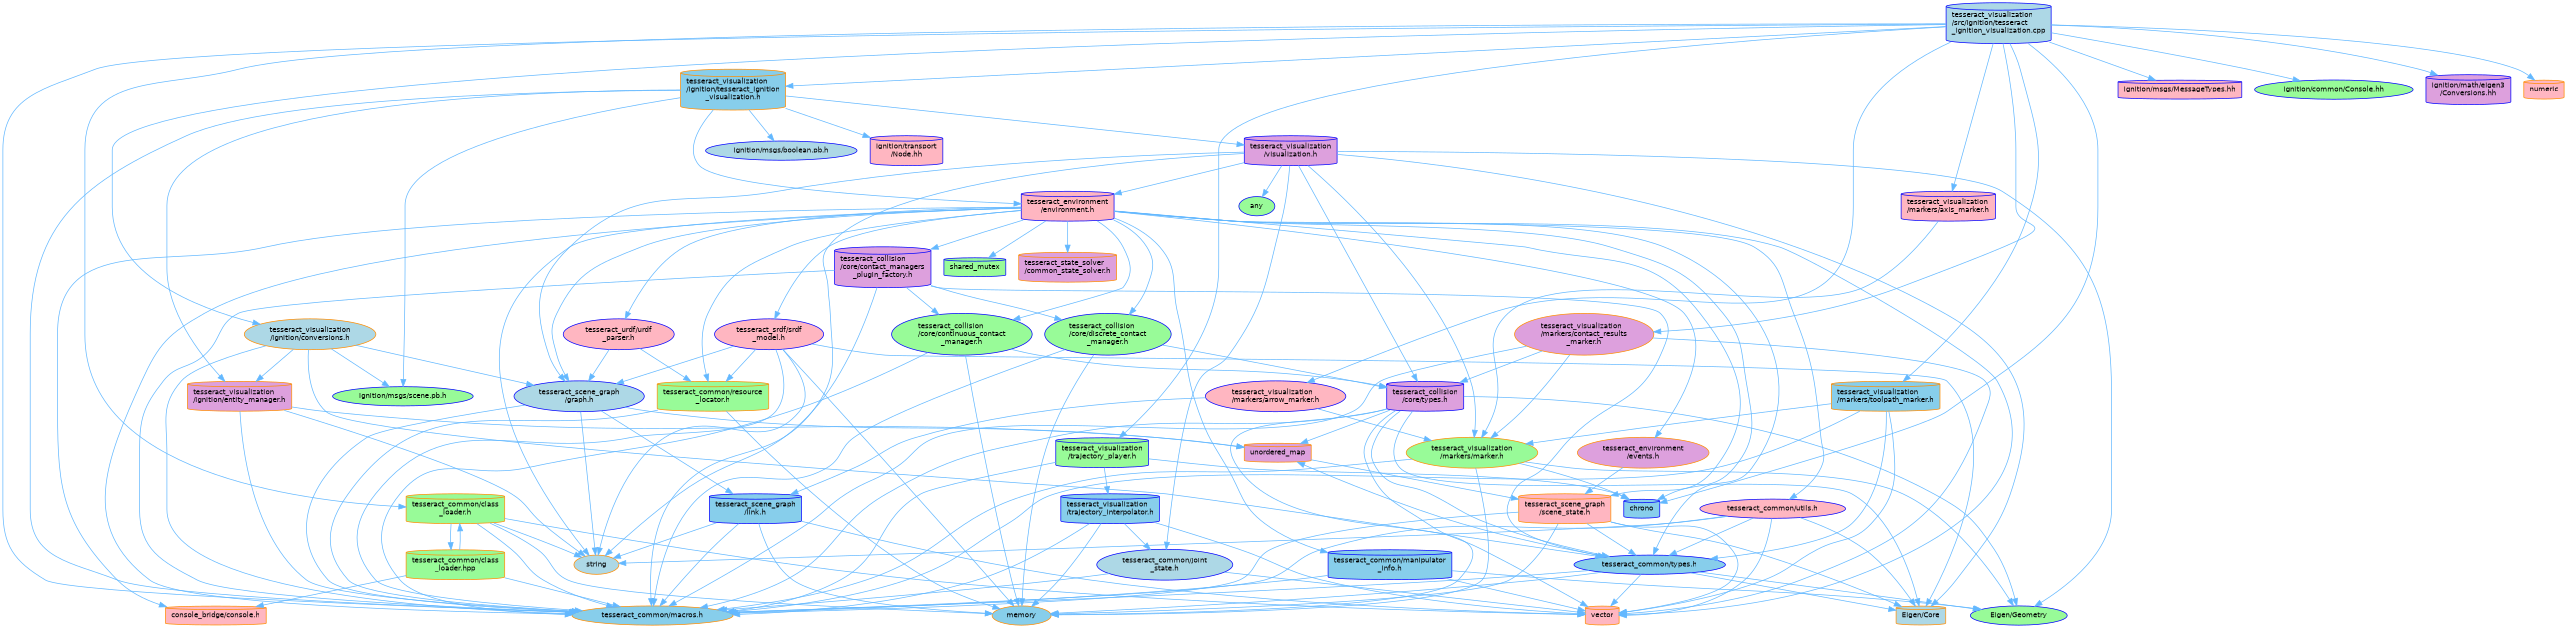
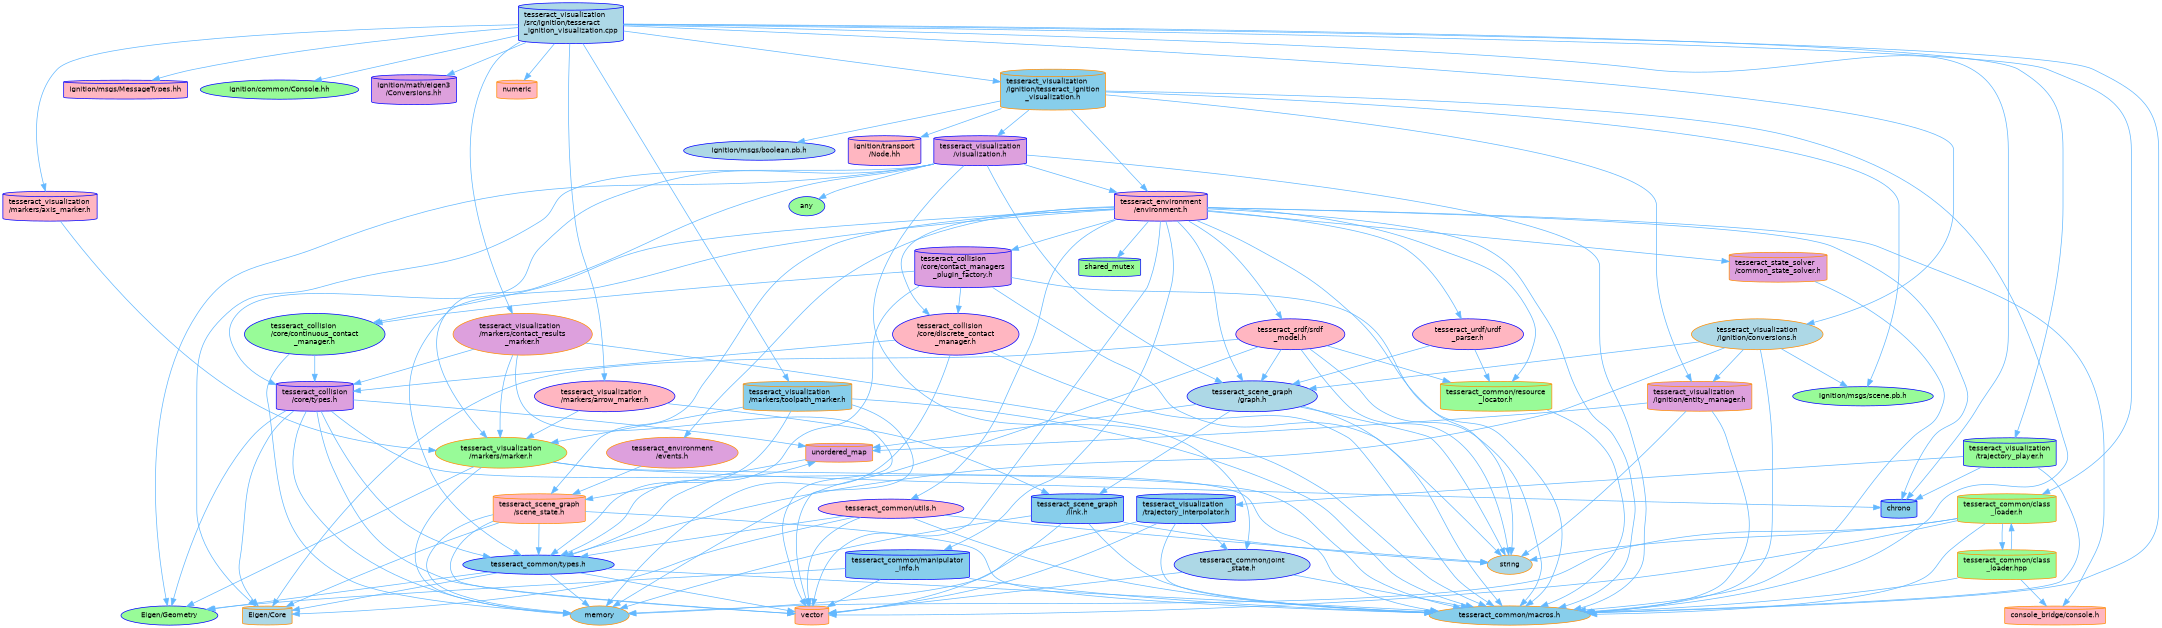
(1108, 334) -> (956, 334)
(535, 466) -> (1861, 497)
(843, 519) -> none
